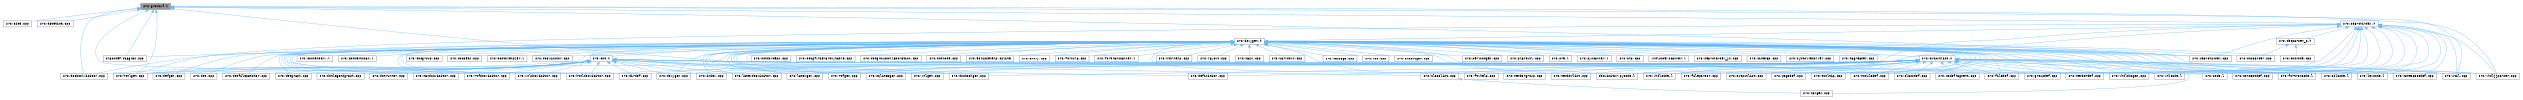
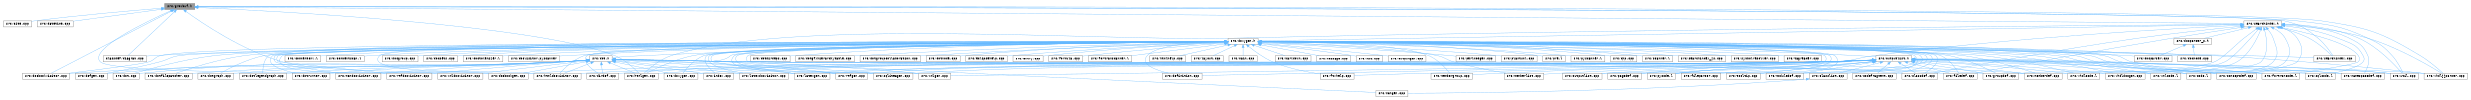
(552, 59) -> (534, 59)
(990, 59) -> (987, 59)
(1669, 59) -> (1658, 59)
(1764, 59) -> none
none -> (555, 67)
(1617, 76) -> (1661, 76)
(2372, 76) -> none
